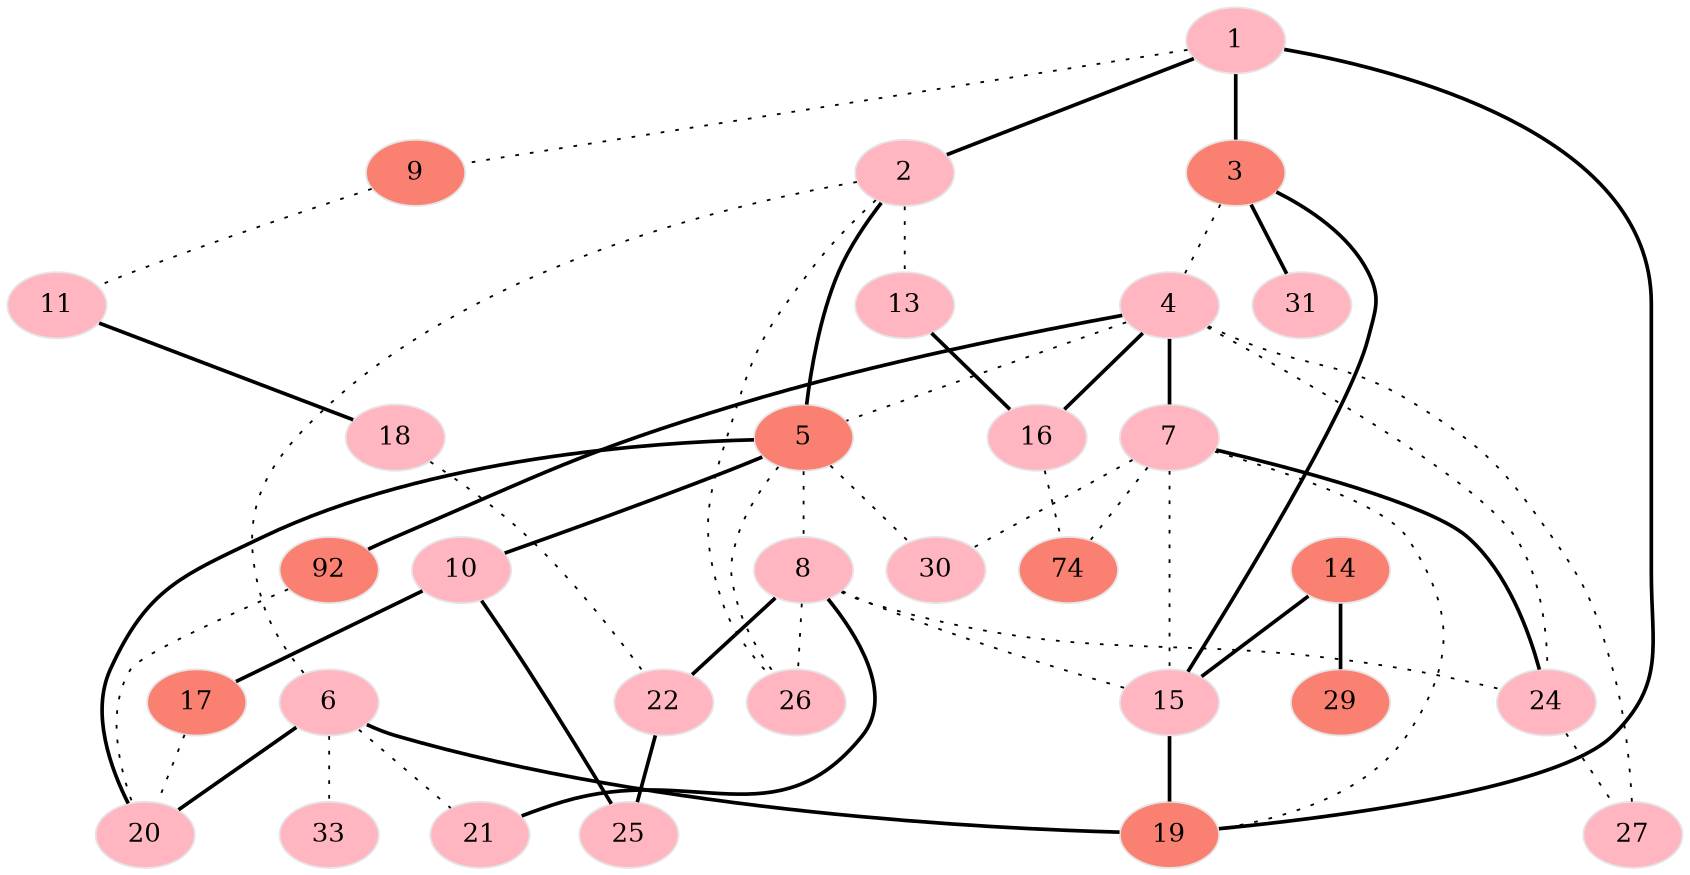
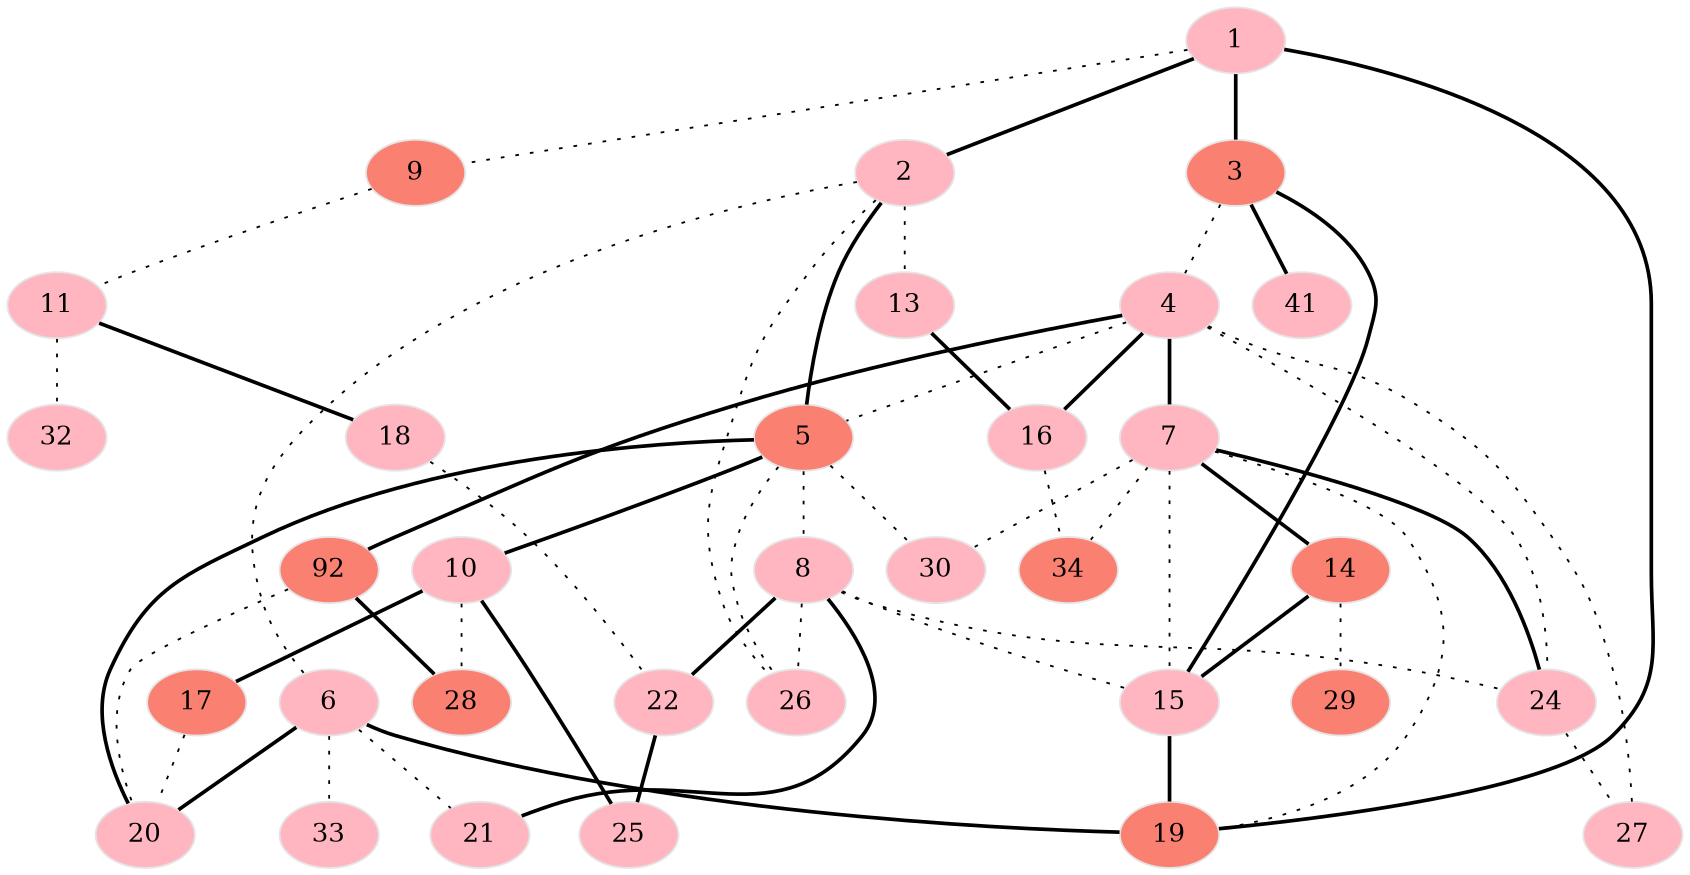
(1302, 305) -> (1302, 305)
none -> (57, 438)
none -> (1255, 504)
(1068, 570) -> (1068, 570)
(1341, 636) -> (1341, 636)
none -> (462, 702)
